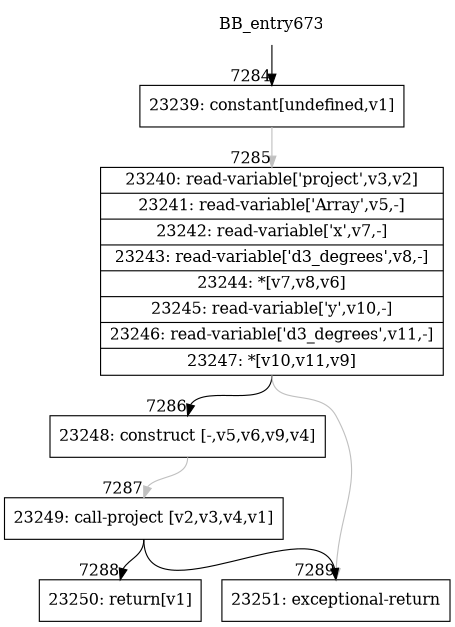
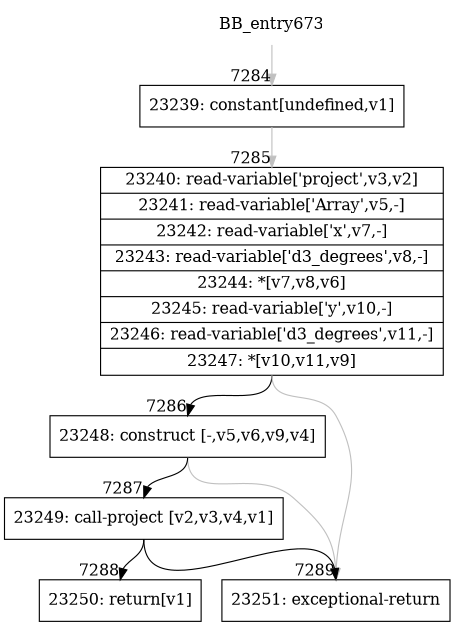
(272, 59) -> (272, 59)
(171, 476) -> (171, 476)
none -> (276, 488)
